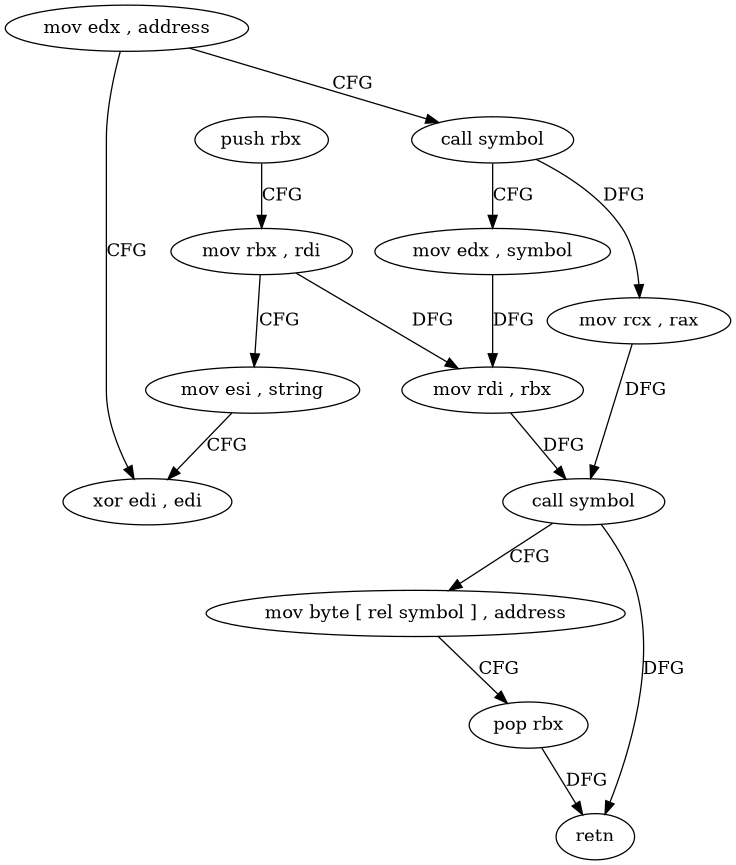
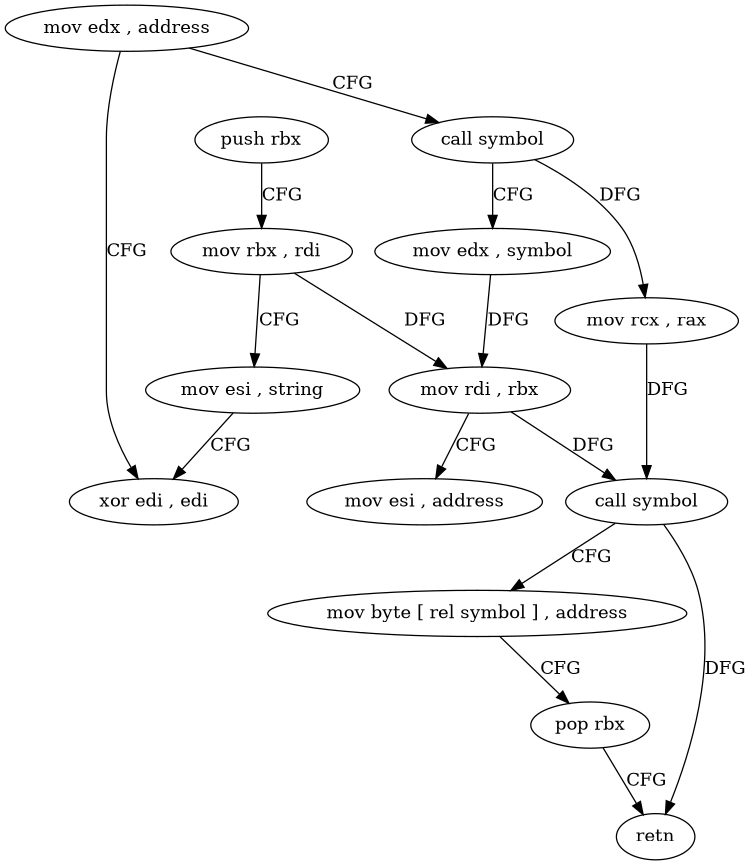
none -> (425, 502)
(587, 781) -> (647, 781)
